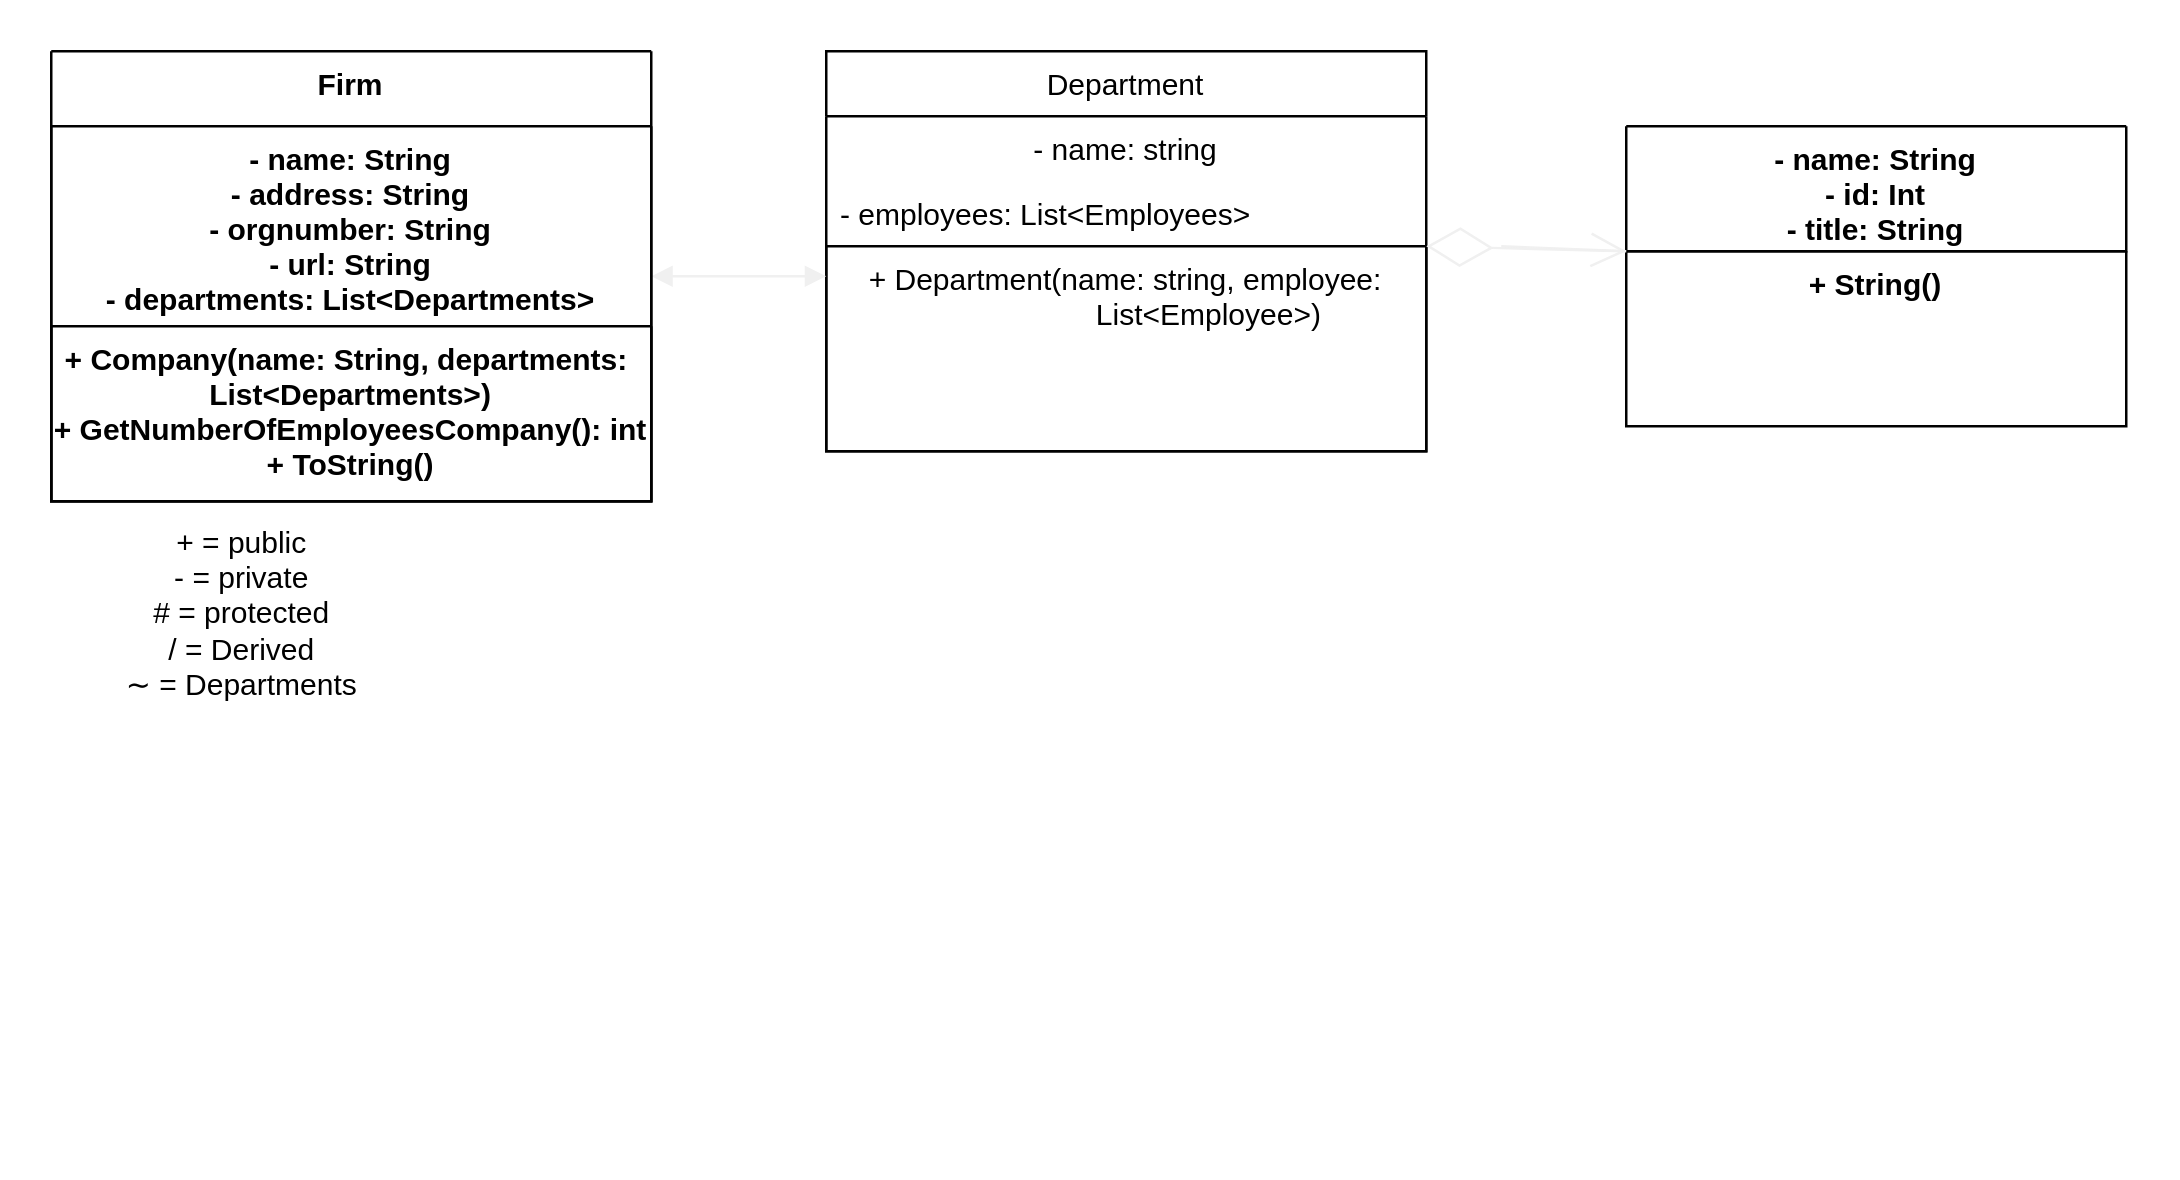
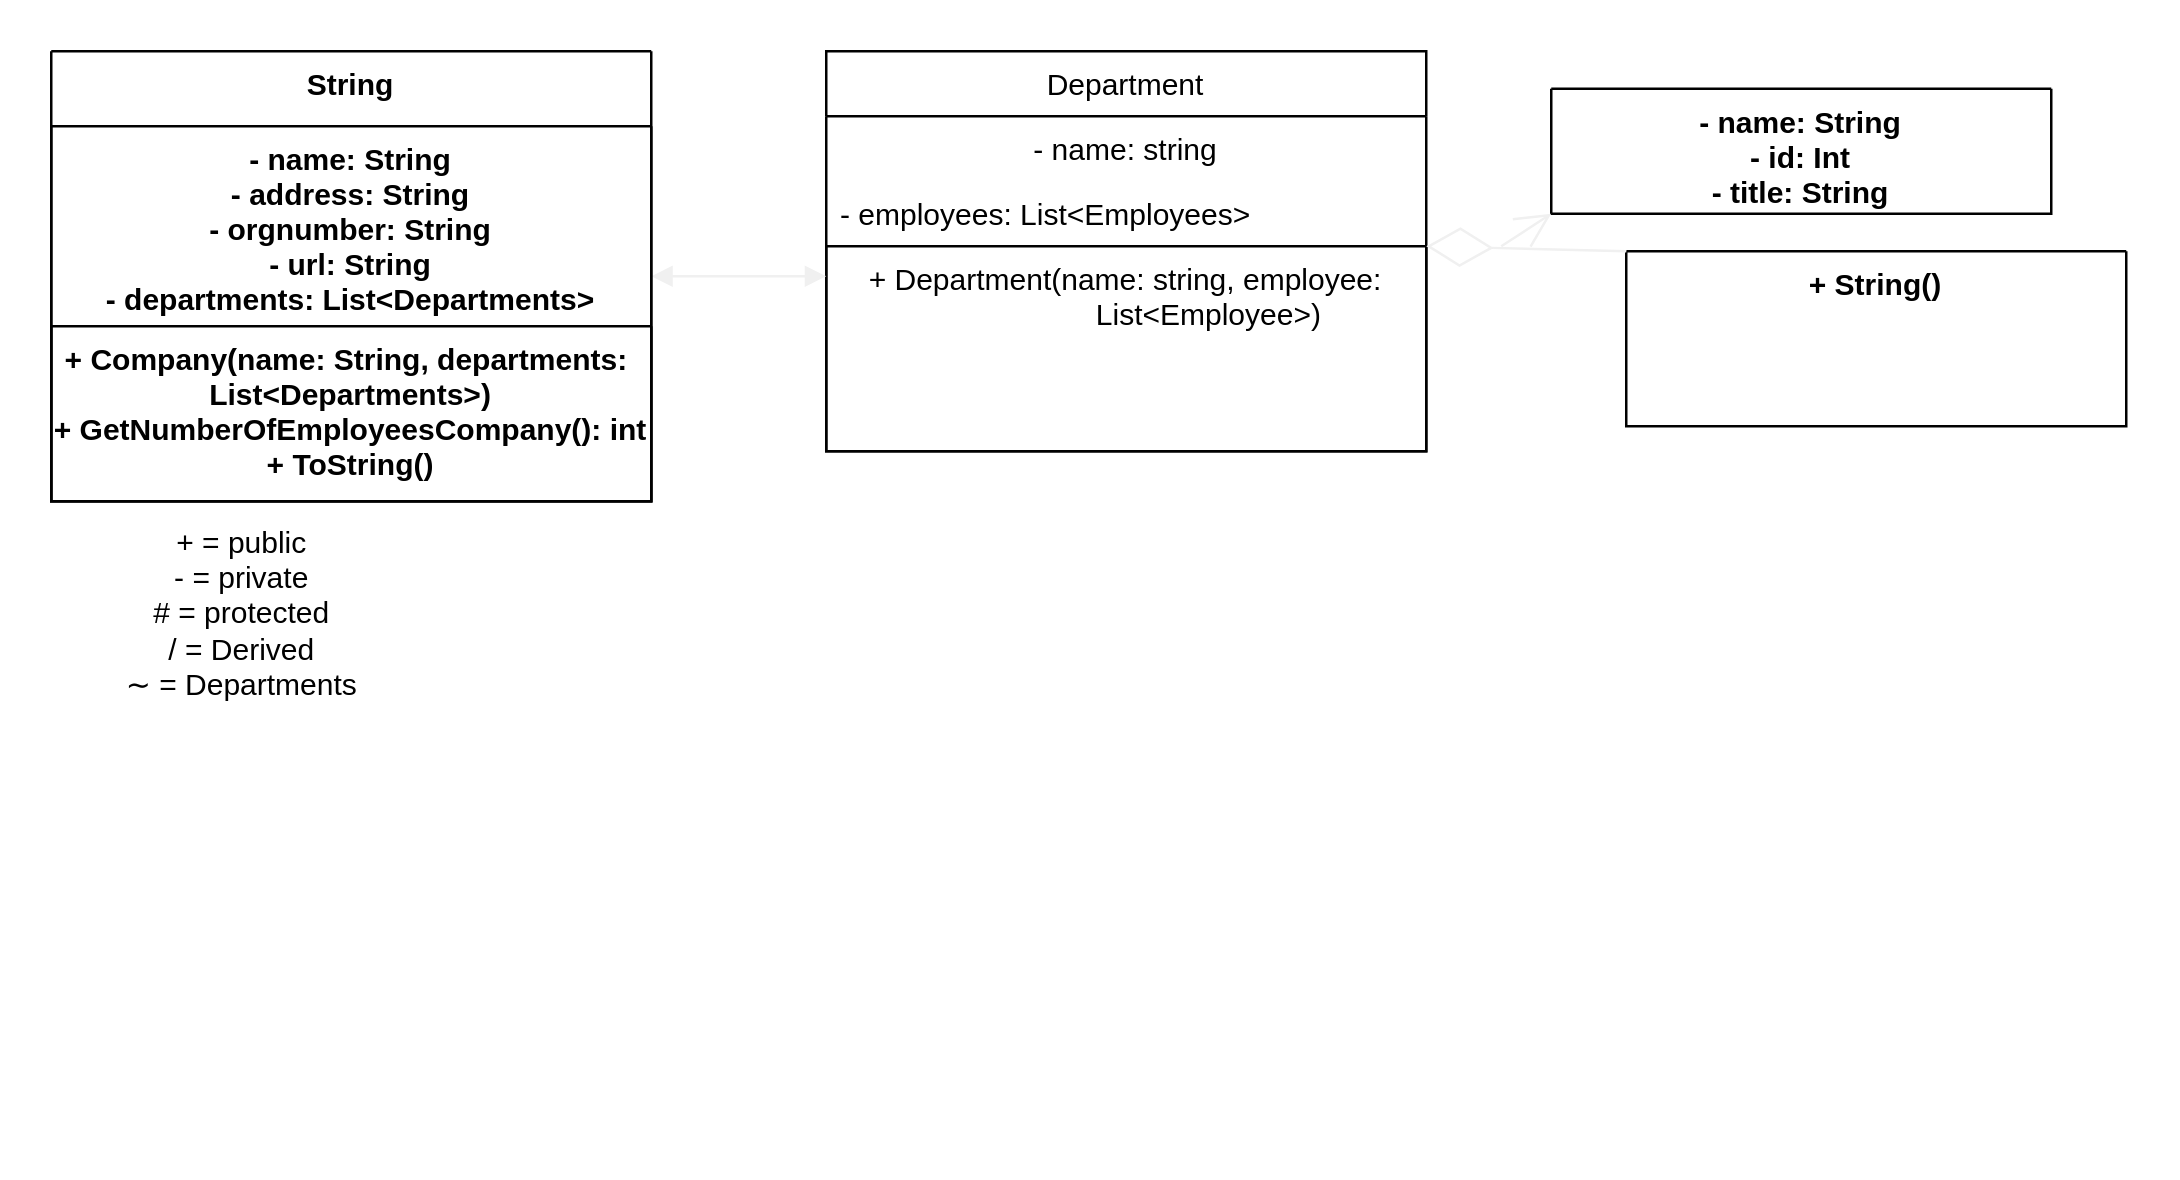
(350, 85) -> (350, 85)
(1876, 189) -> (1801, 151)
